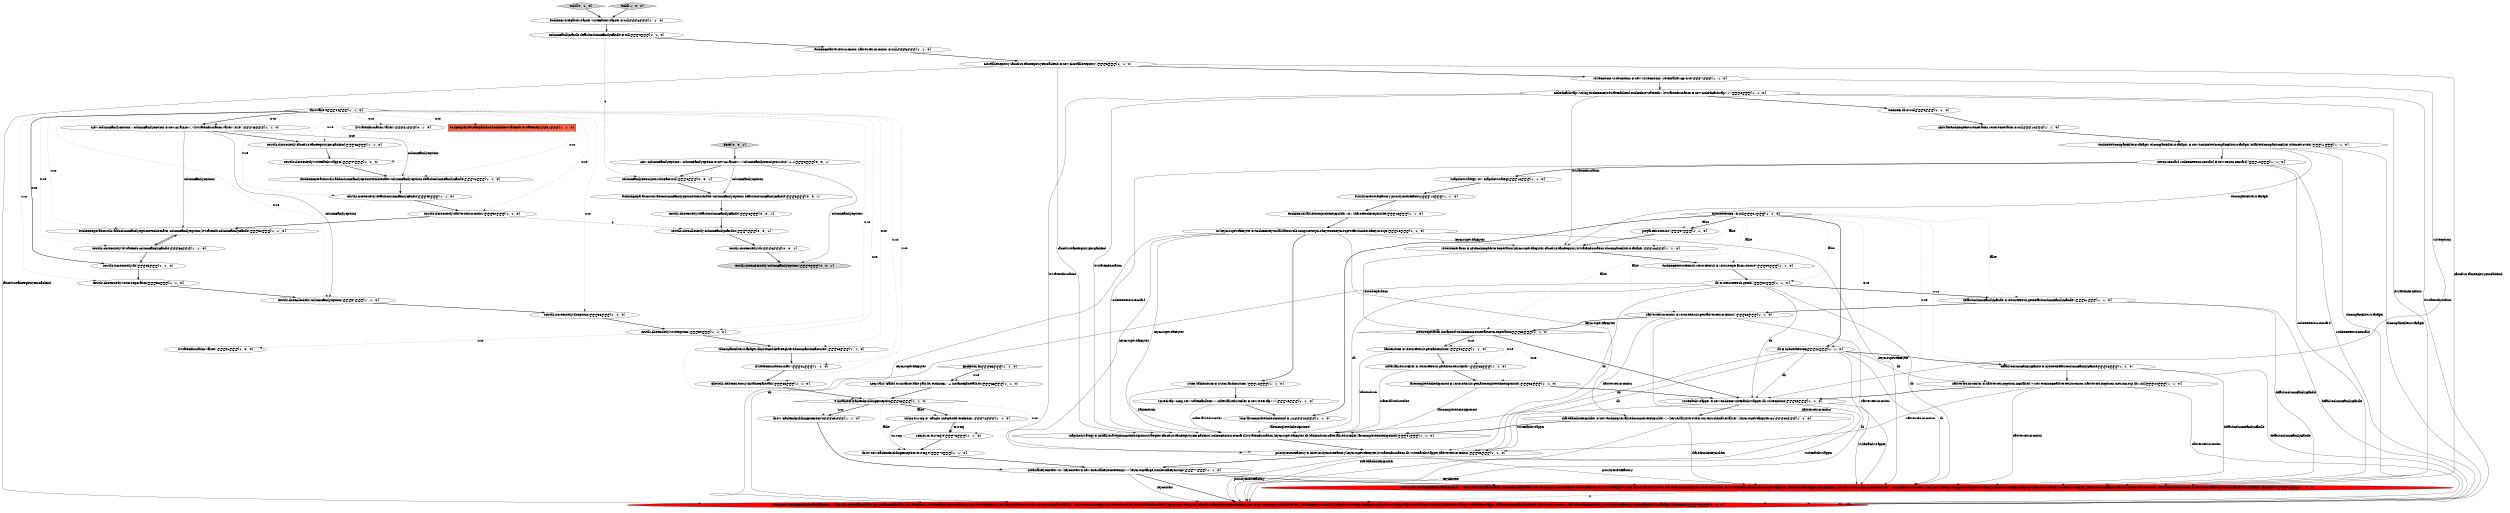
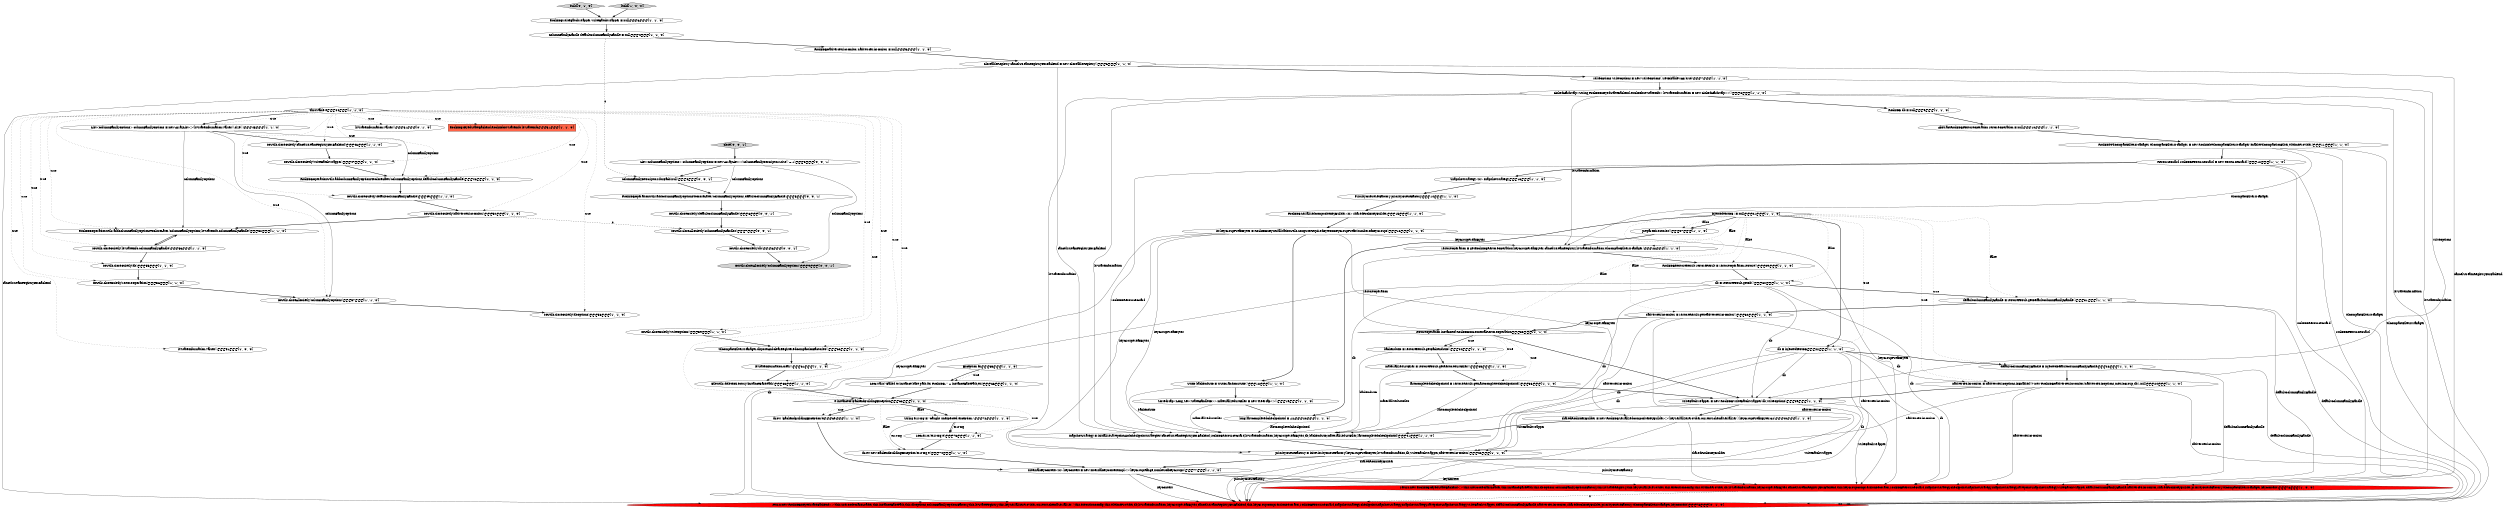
(32, 123) -> (32, 123)
(633, 323) -> none
(448, 341) -> (12, 153)
